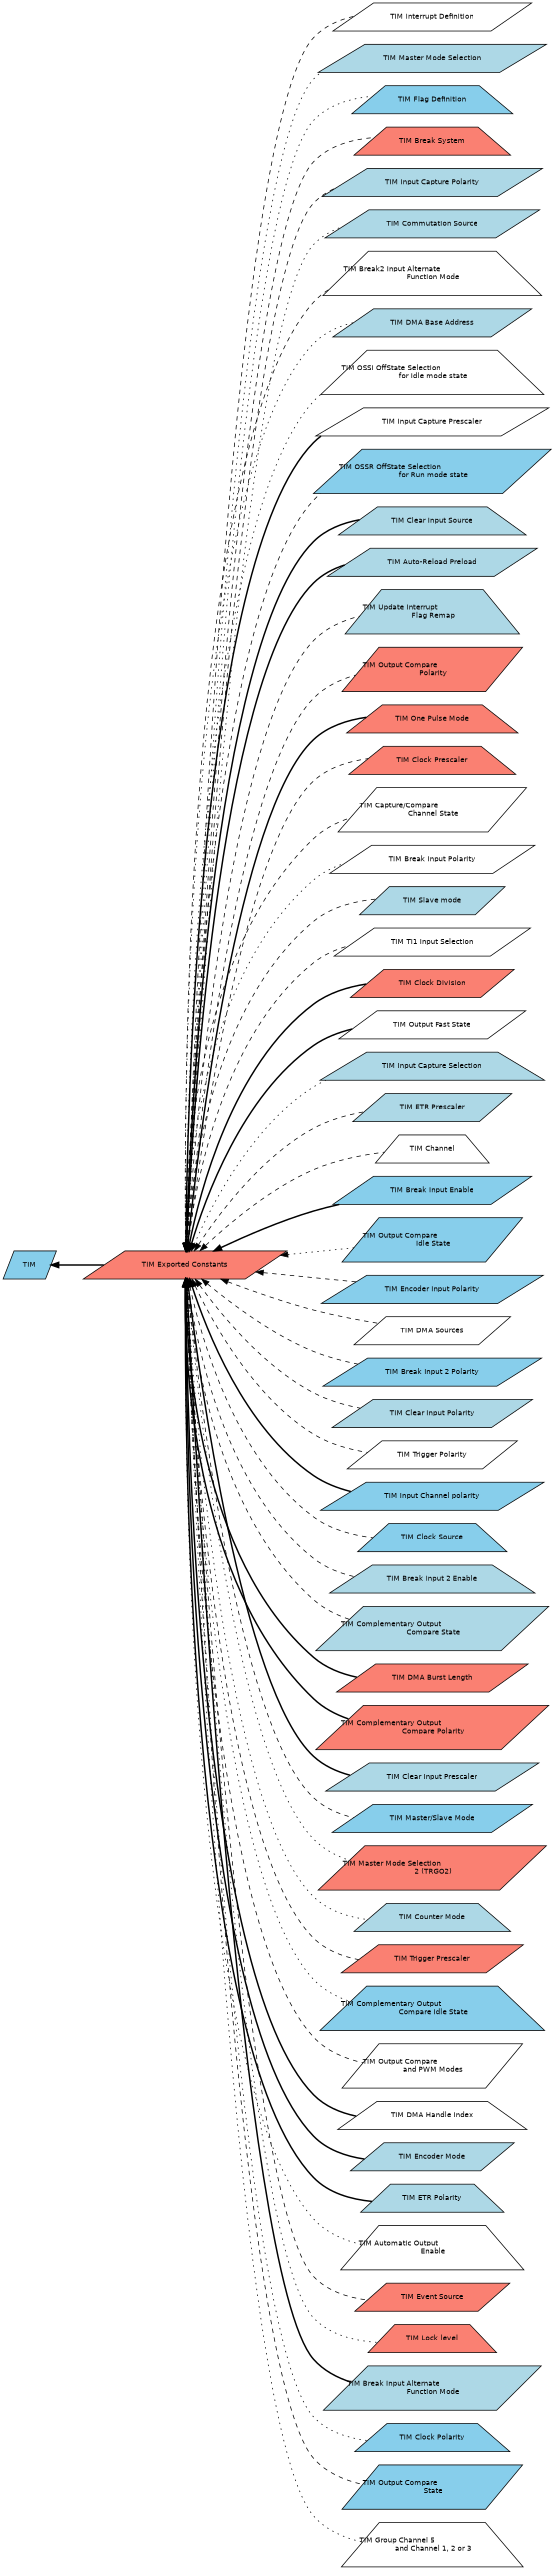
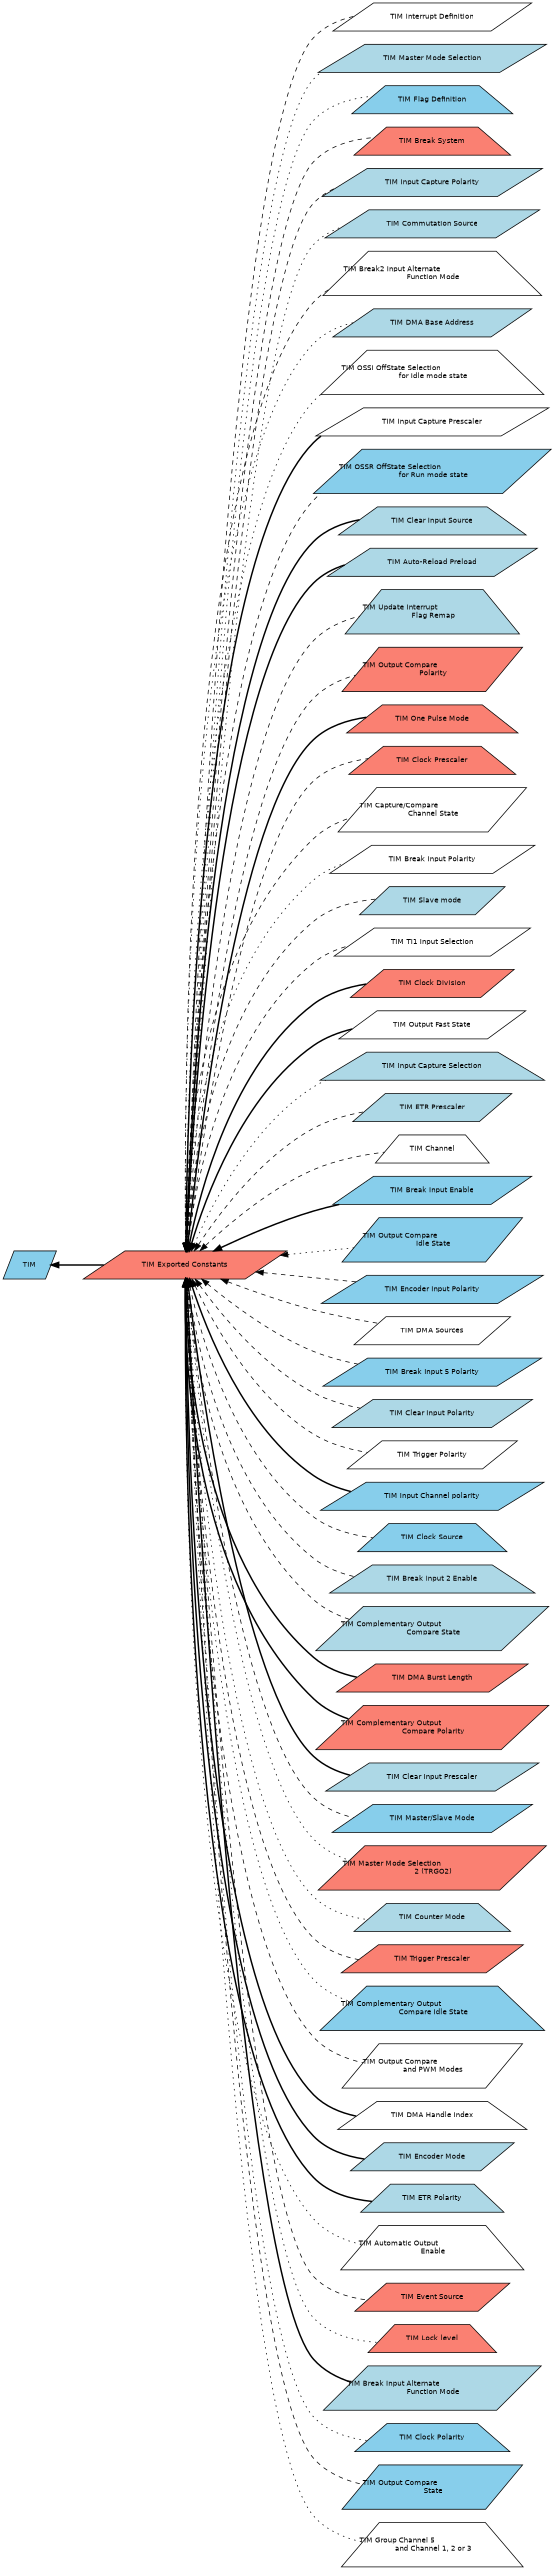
(432, 1372) -> (432, 1372)
